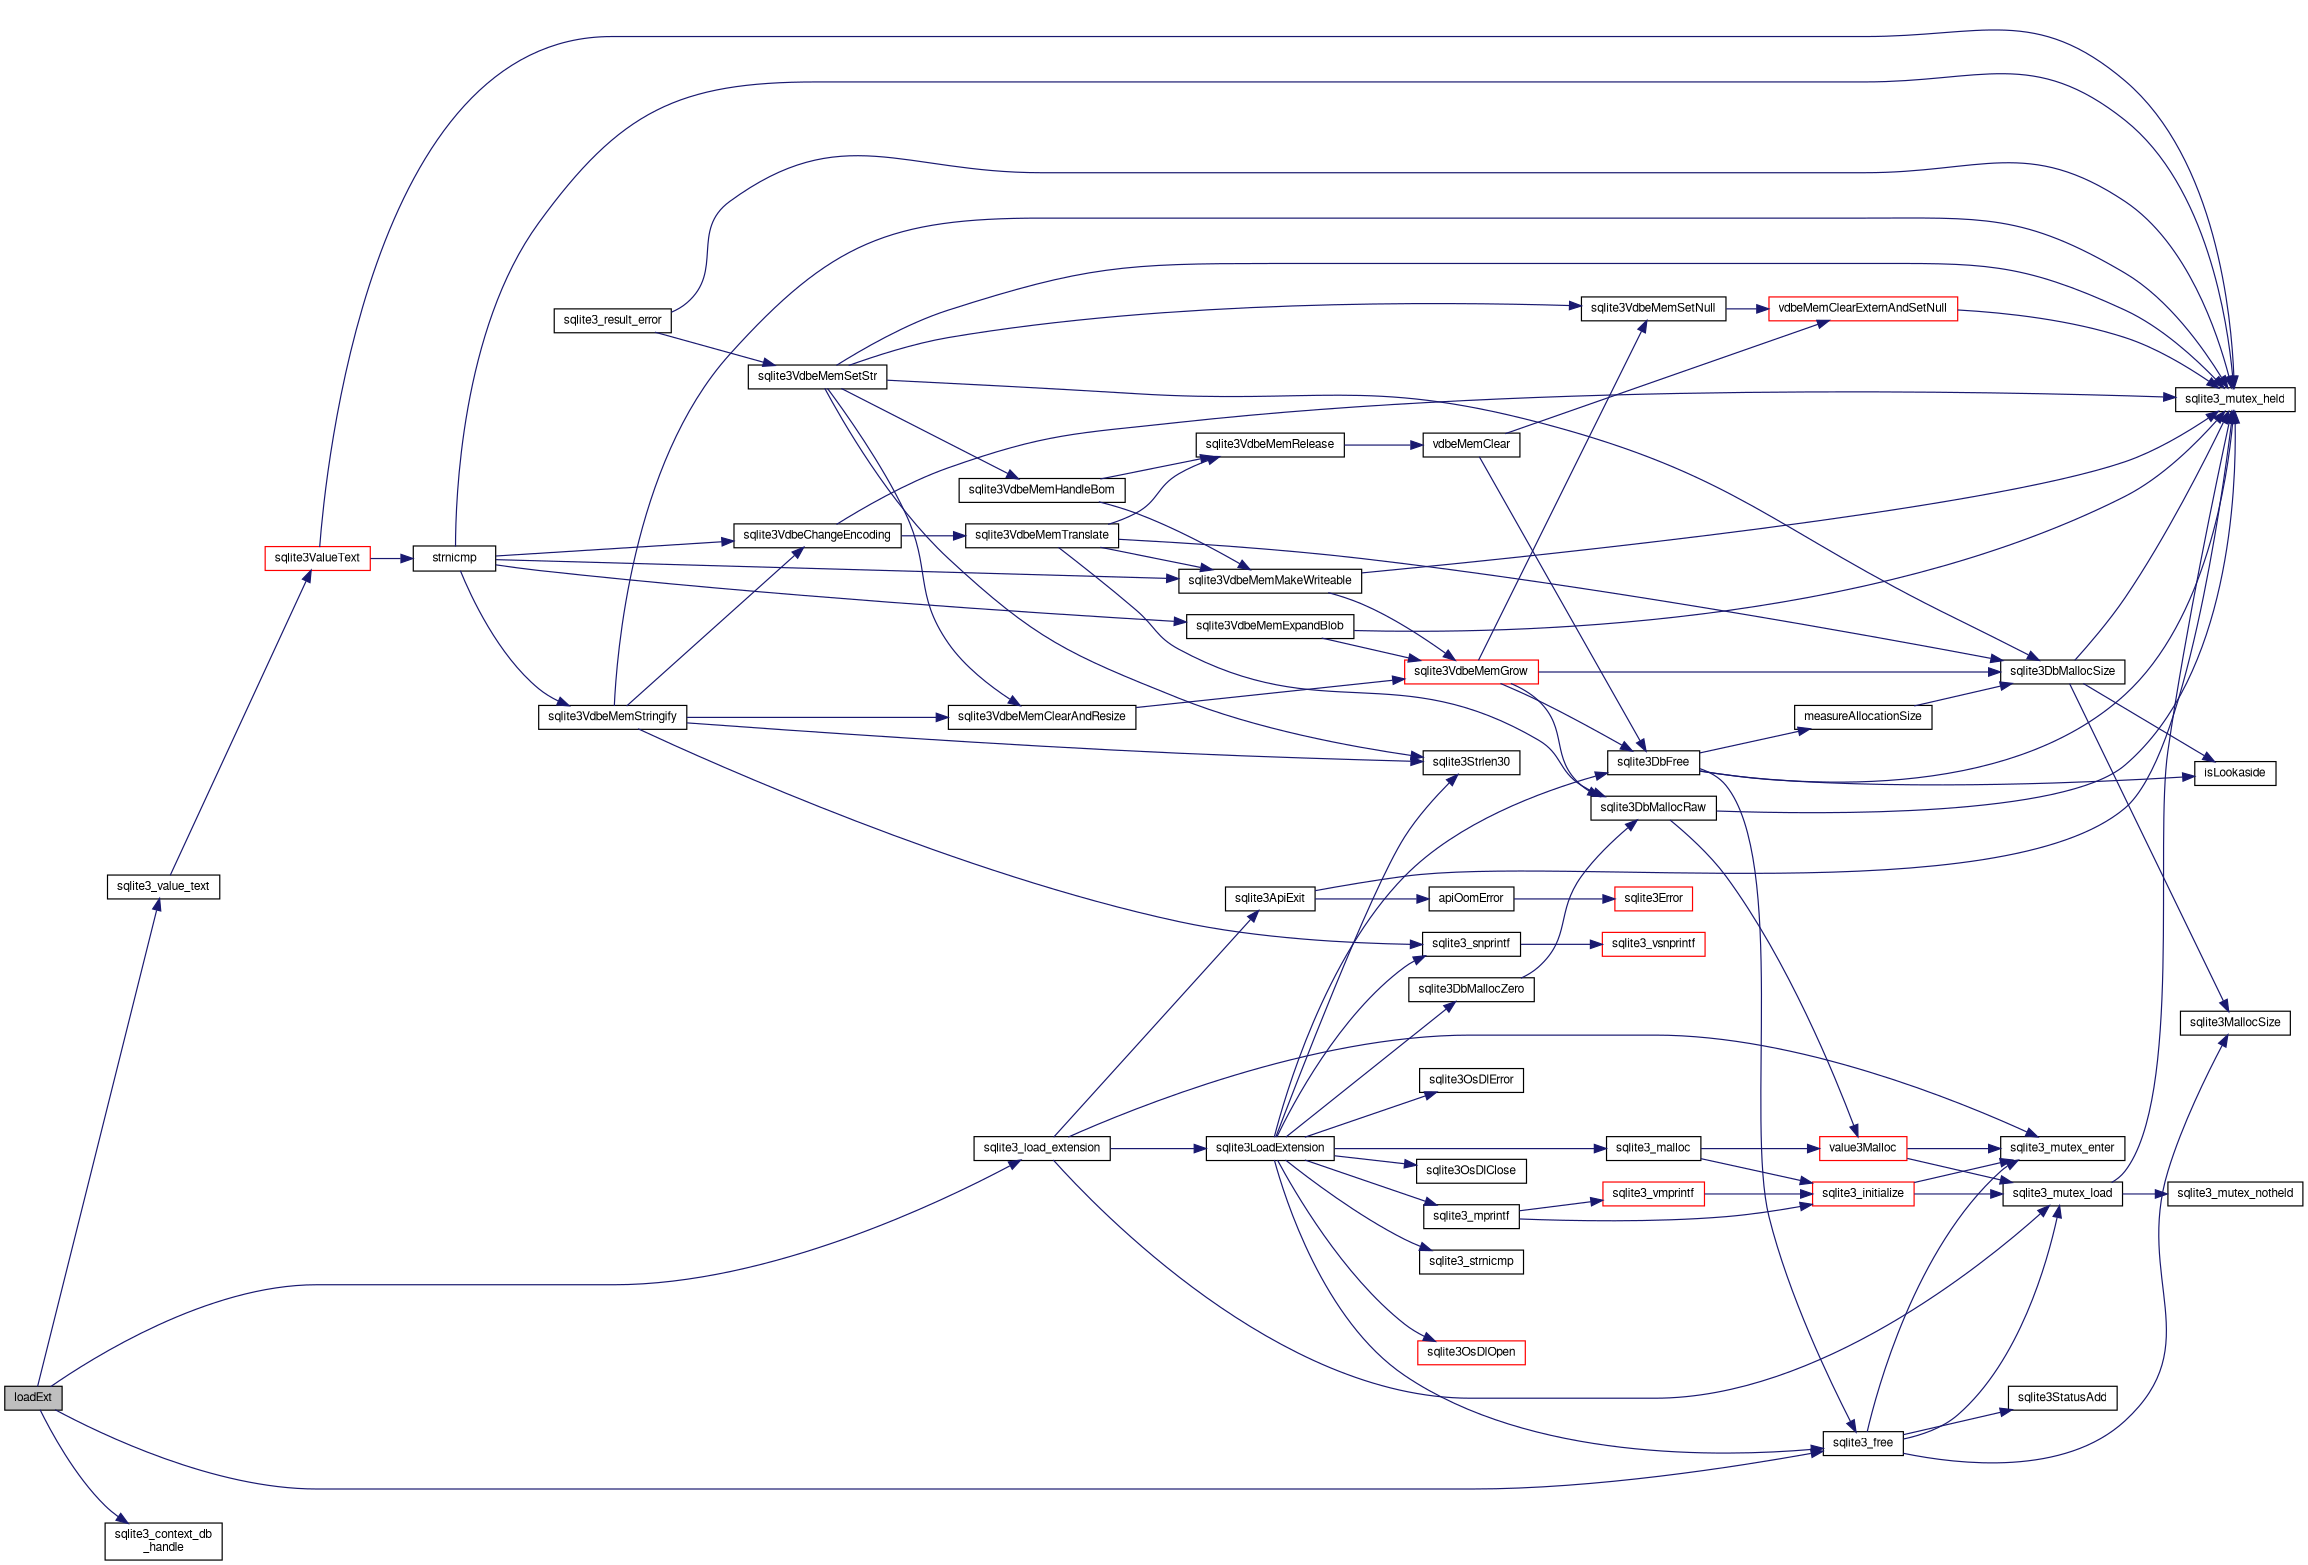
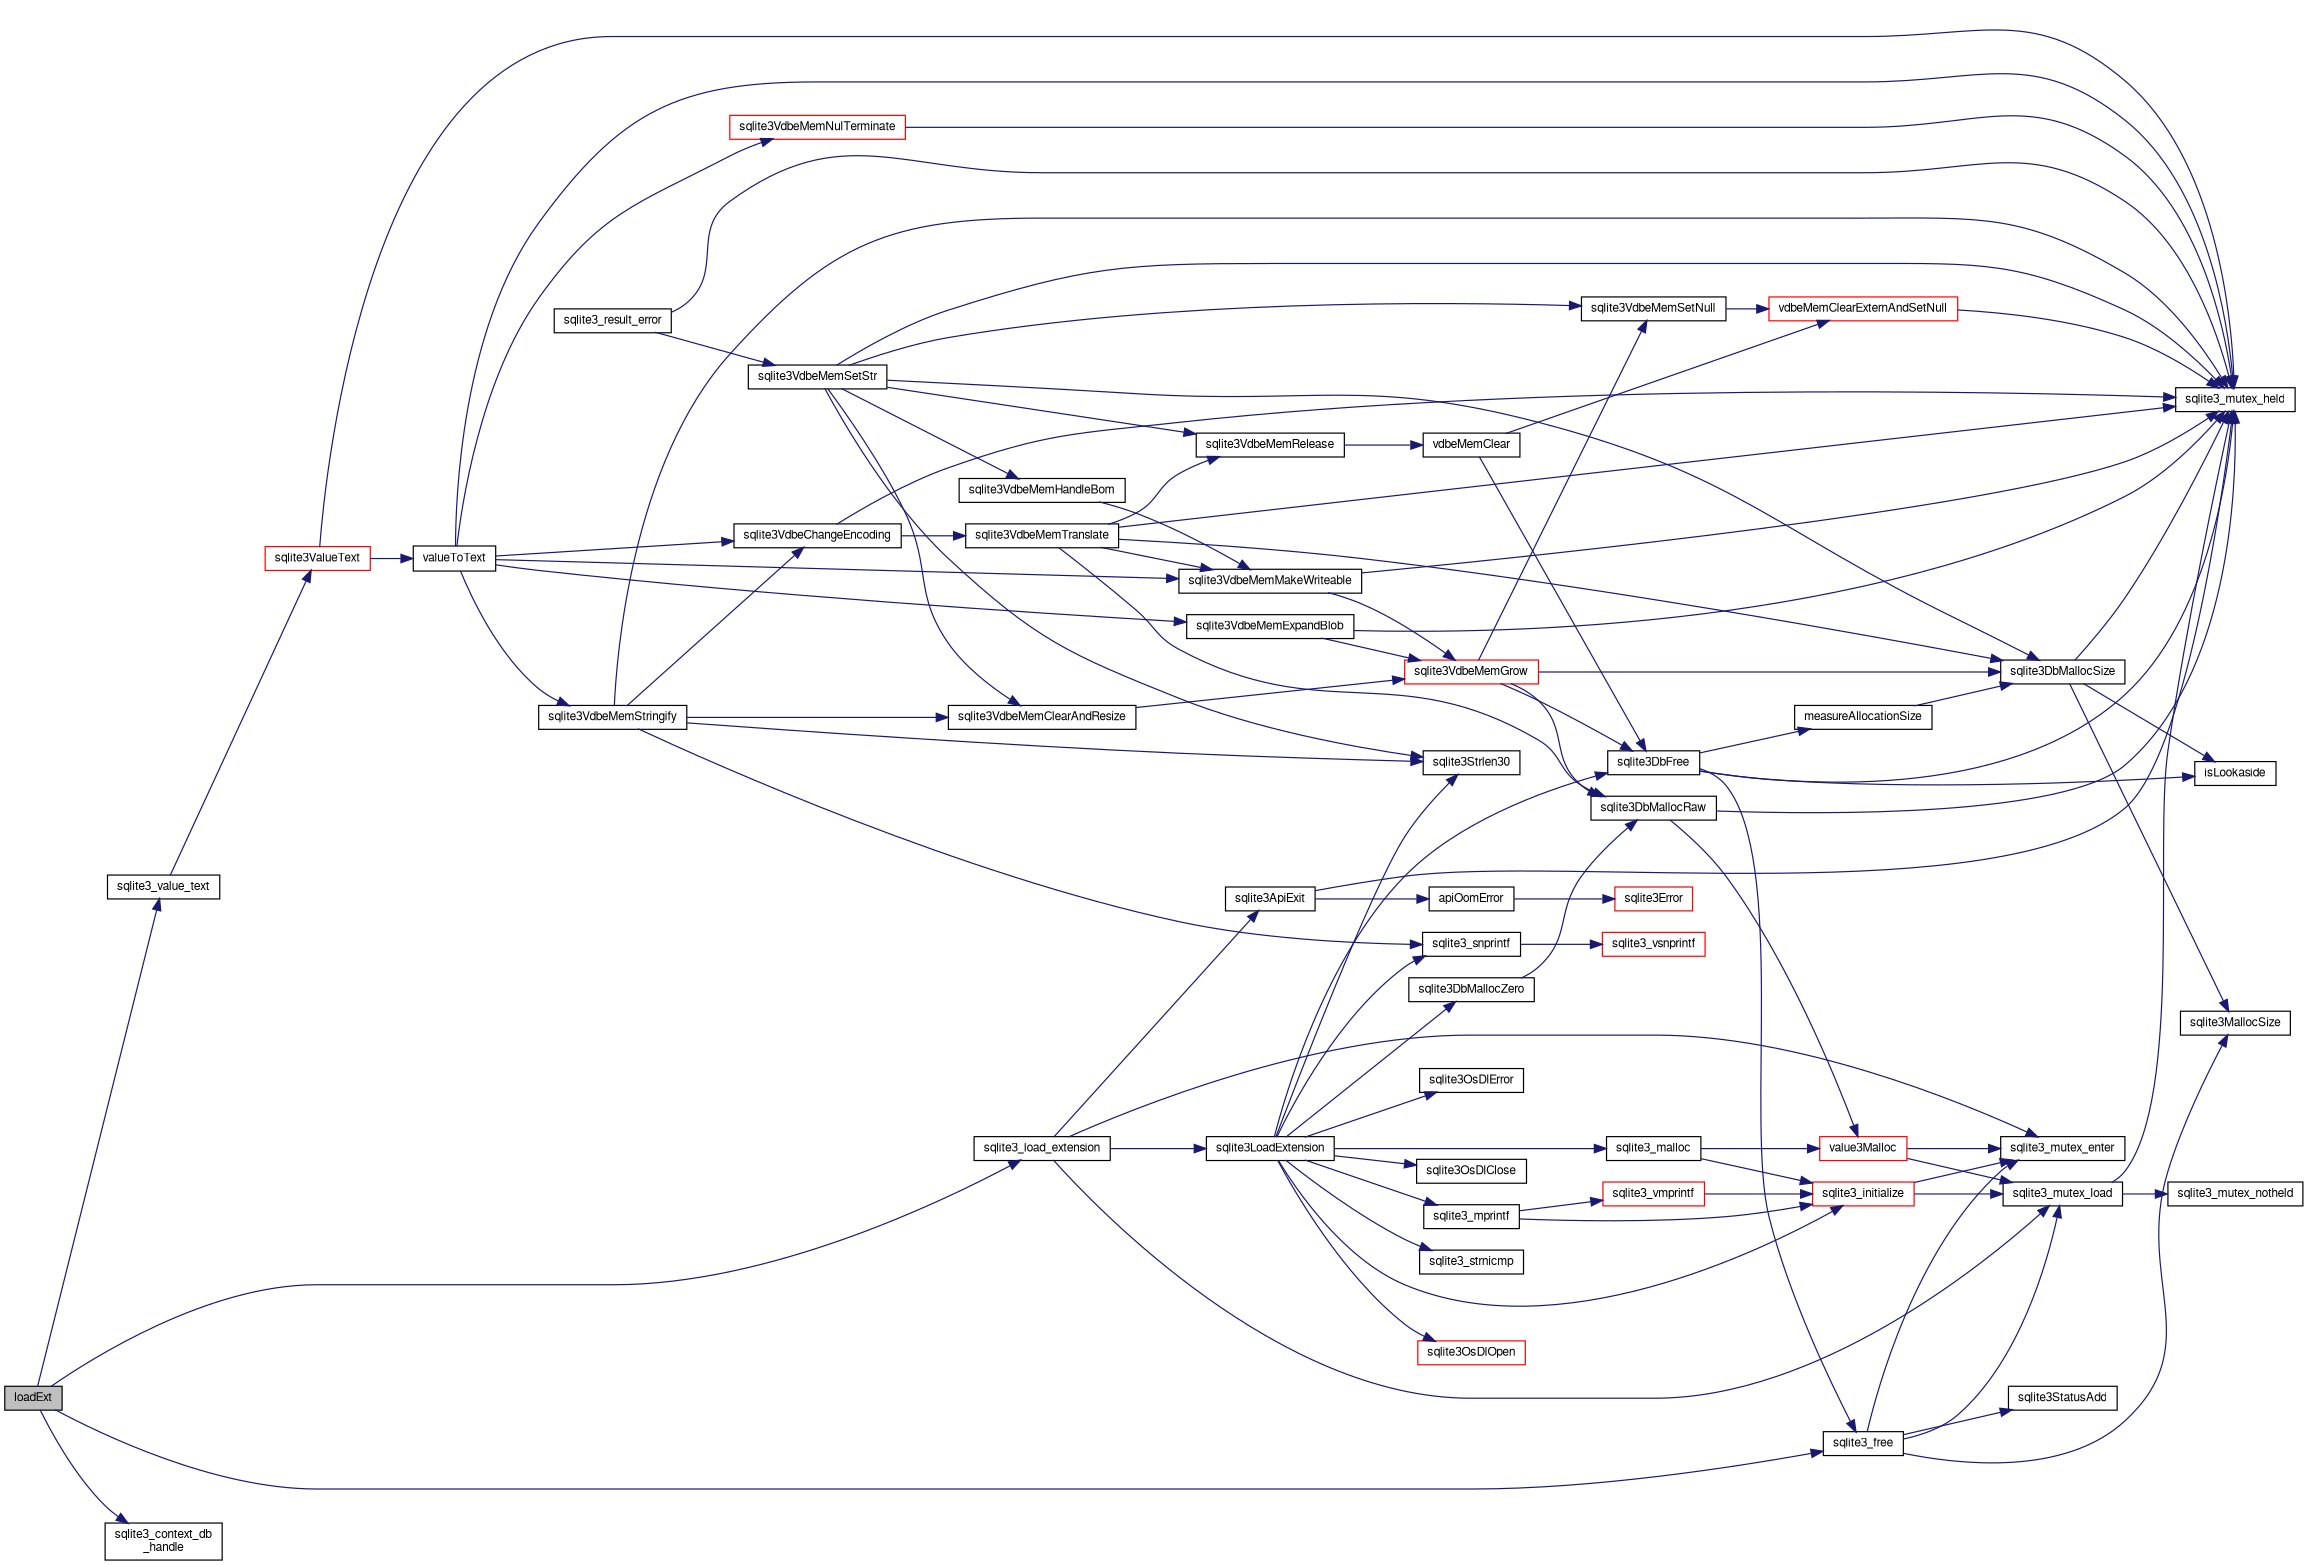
none -> (818, 127)
none -> (1641, 467)
(1150, 469) -> (1036, 410)
(454, 559) -> (454, 559)
(1478, 1412) -> (1536, 1305)
